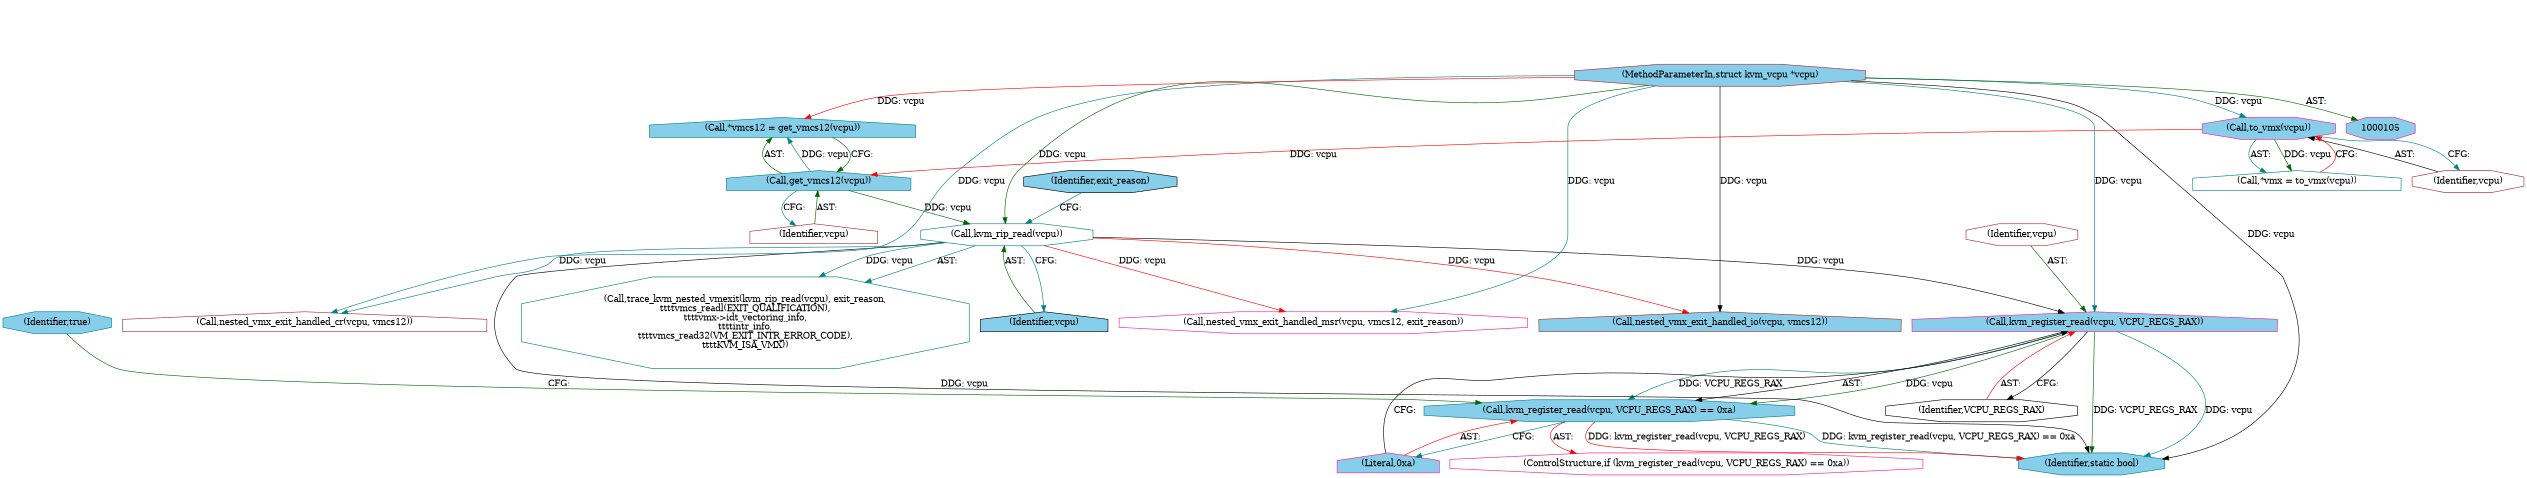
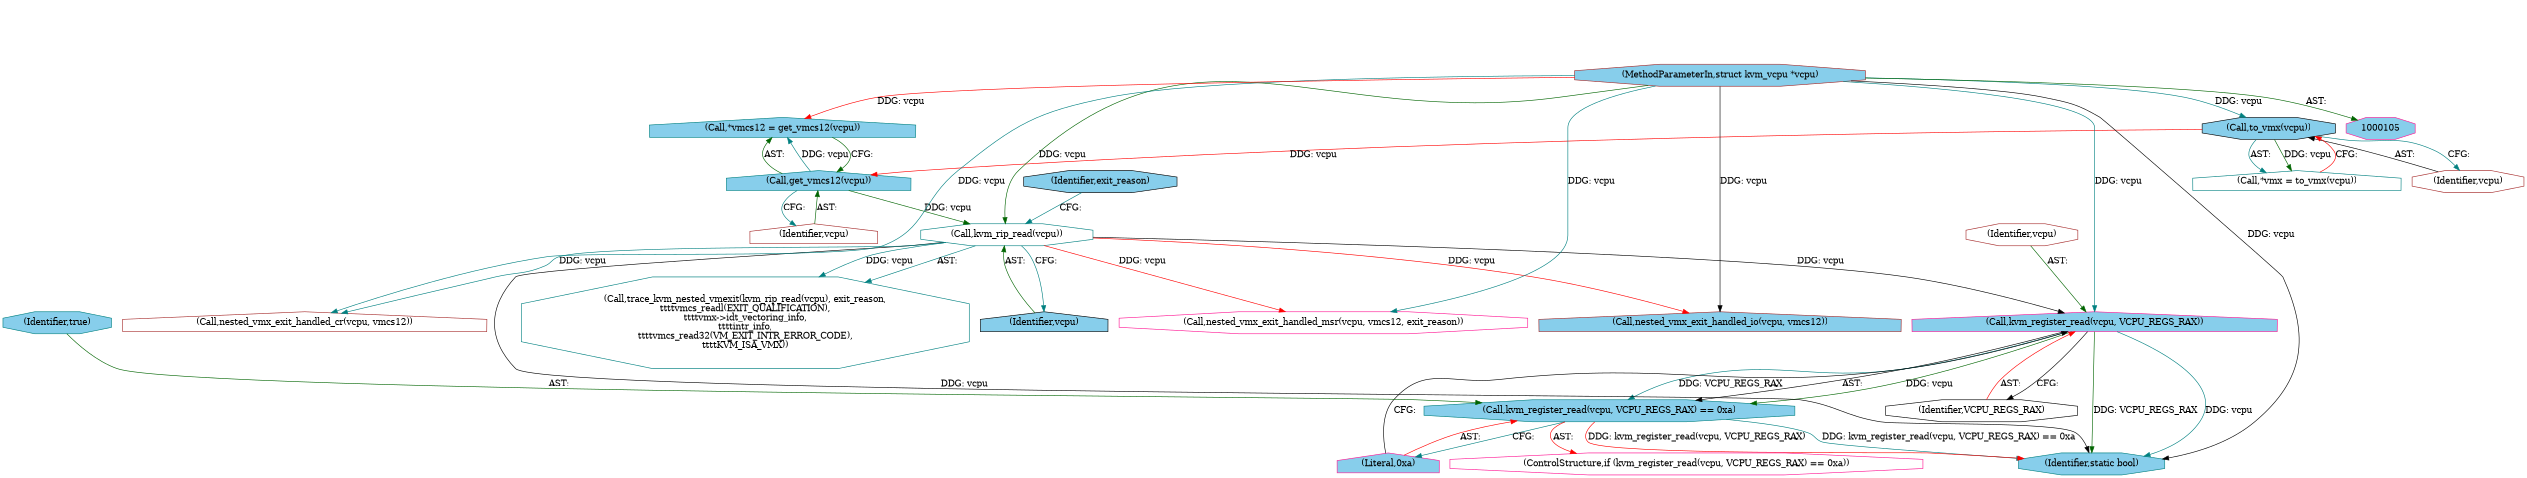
(2269, 128) -> (2269, 128)
(560, 384) -> (560, 384)
